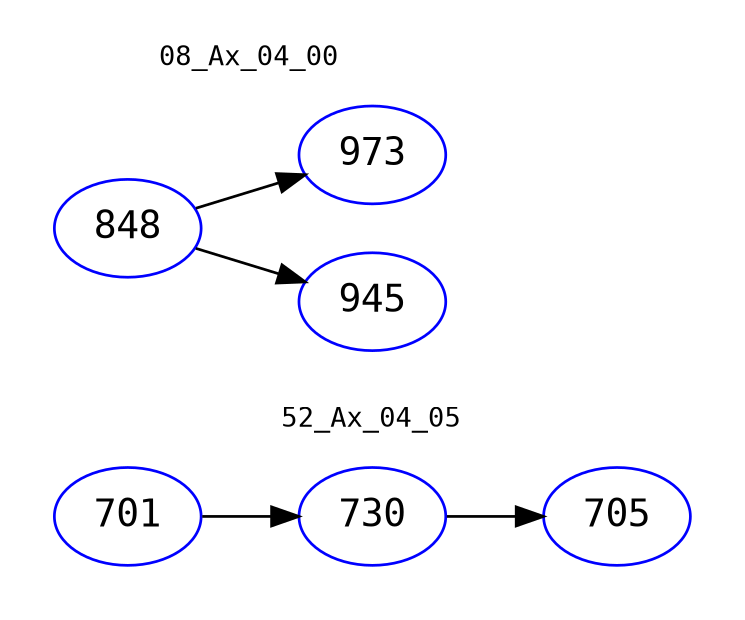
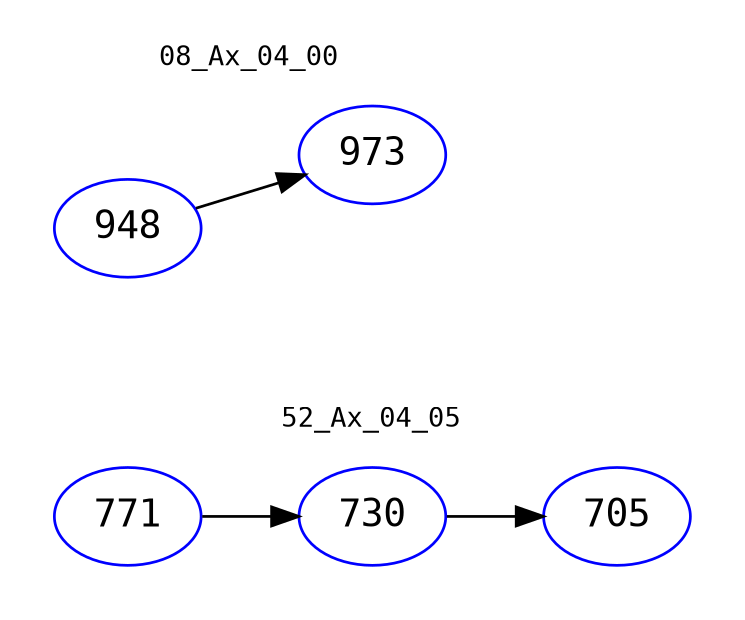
(128, 228) -> (128, 228)
(372, 302) -> none
(128, 516) -> (128, 516)
